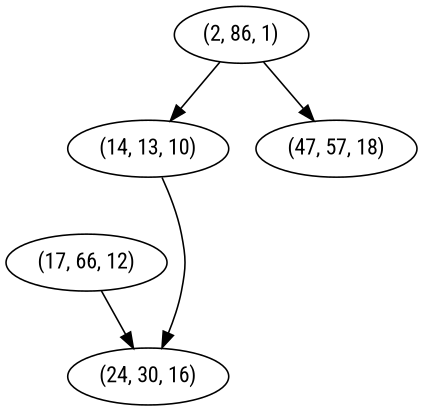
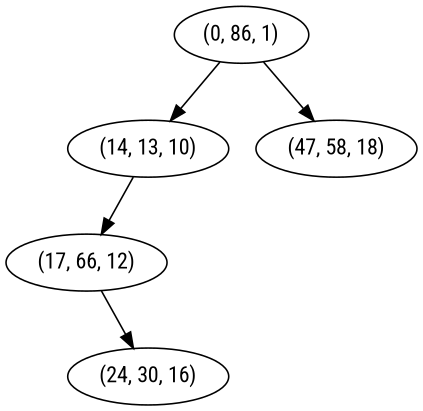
(242, 35) -> (242, 35)
(336, 149) -> (336, 149)
(185, 255) -> (121, 199)
